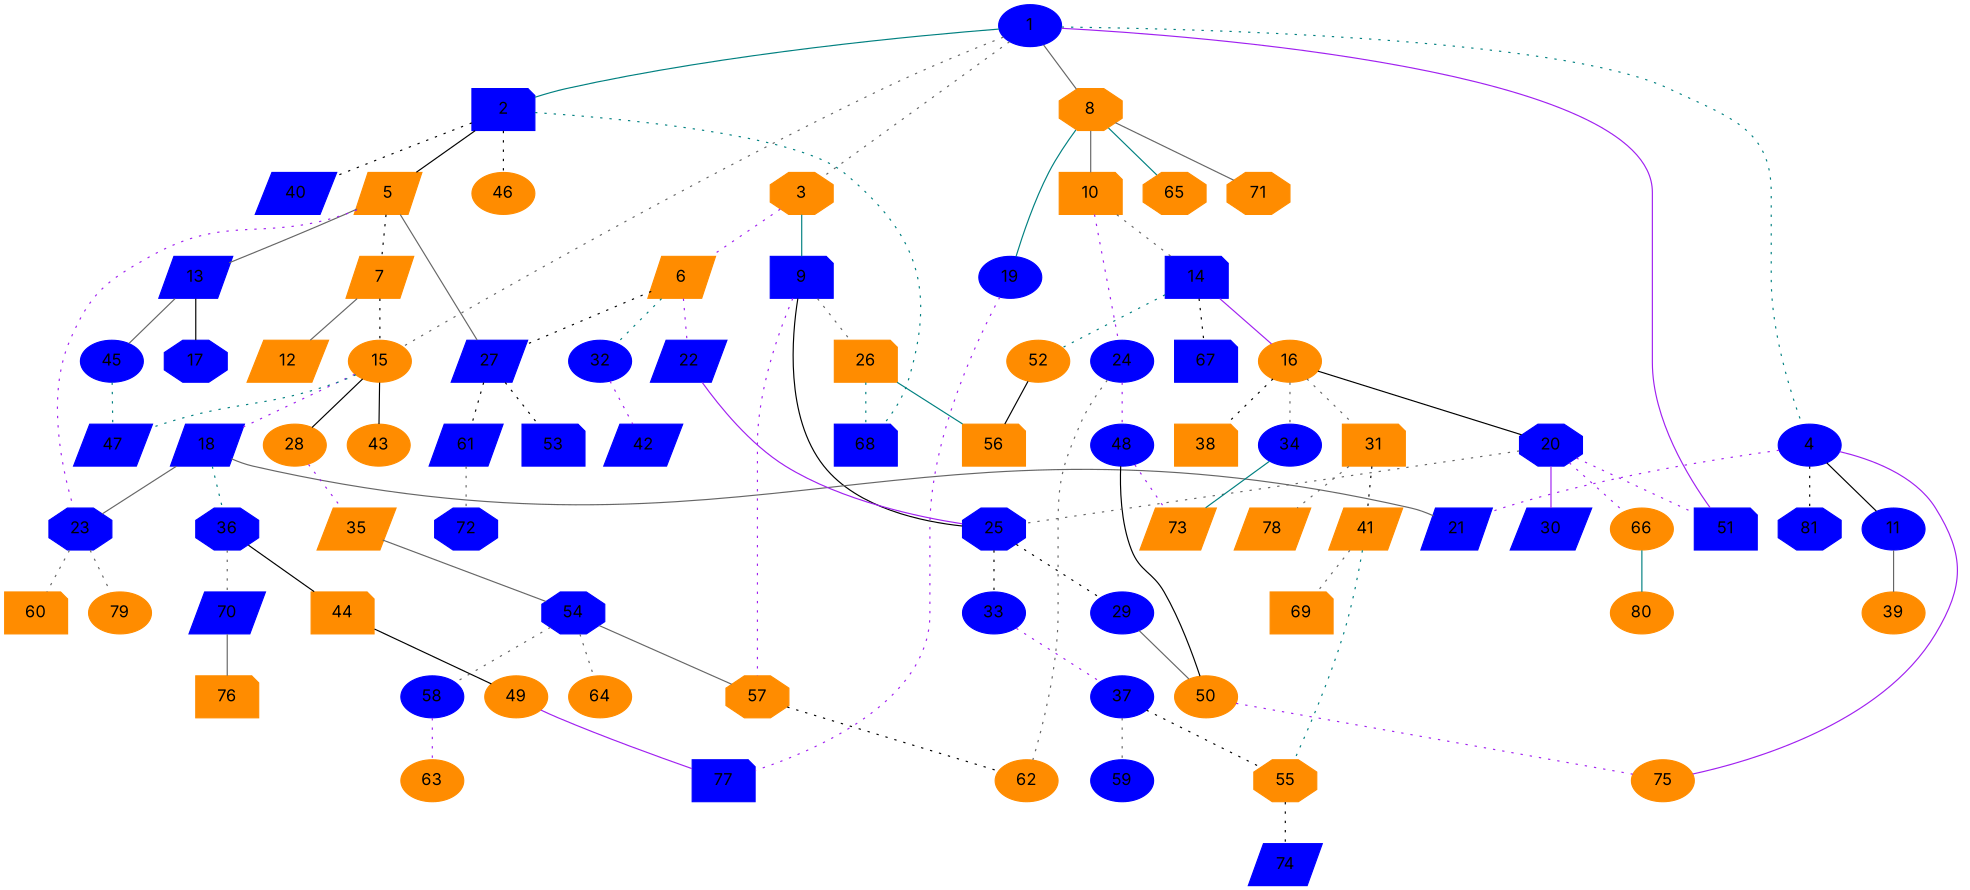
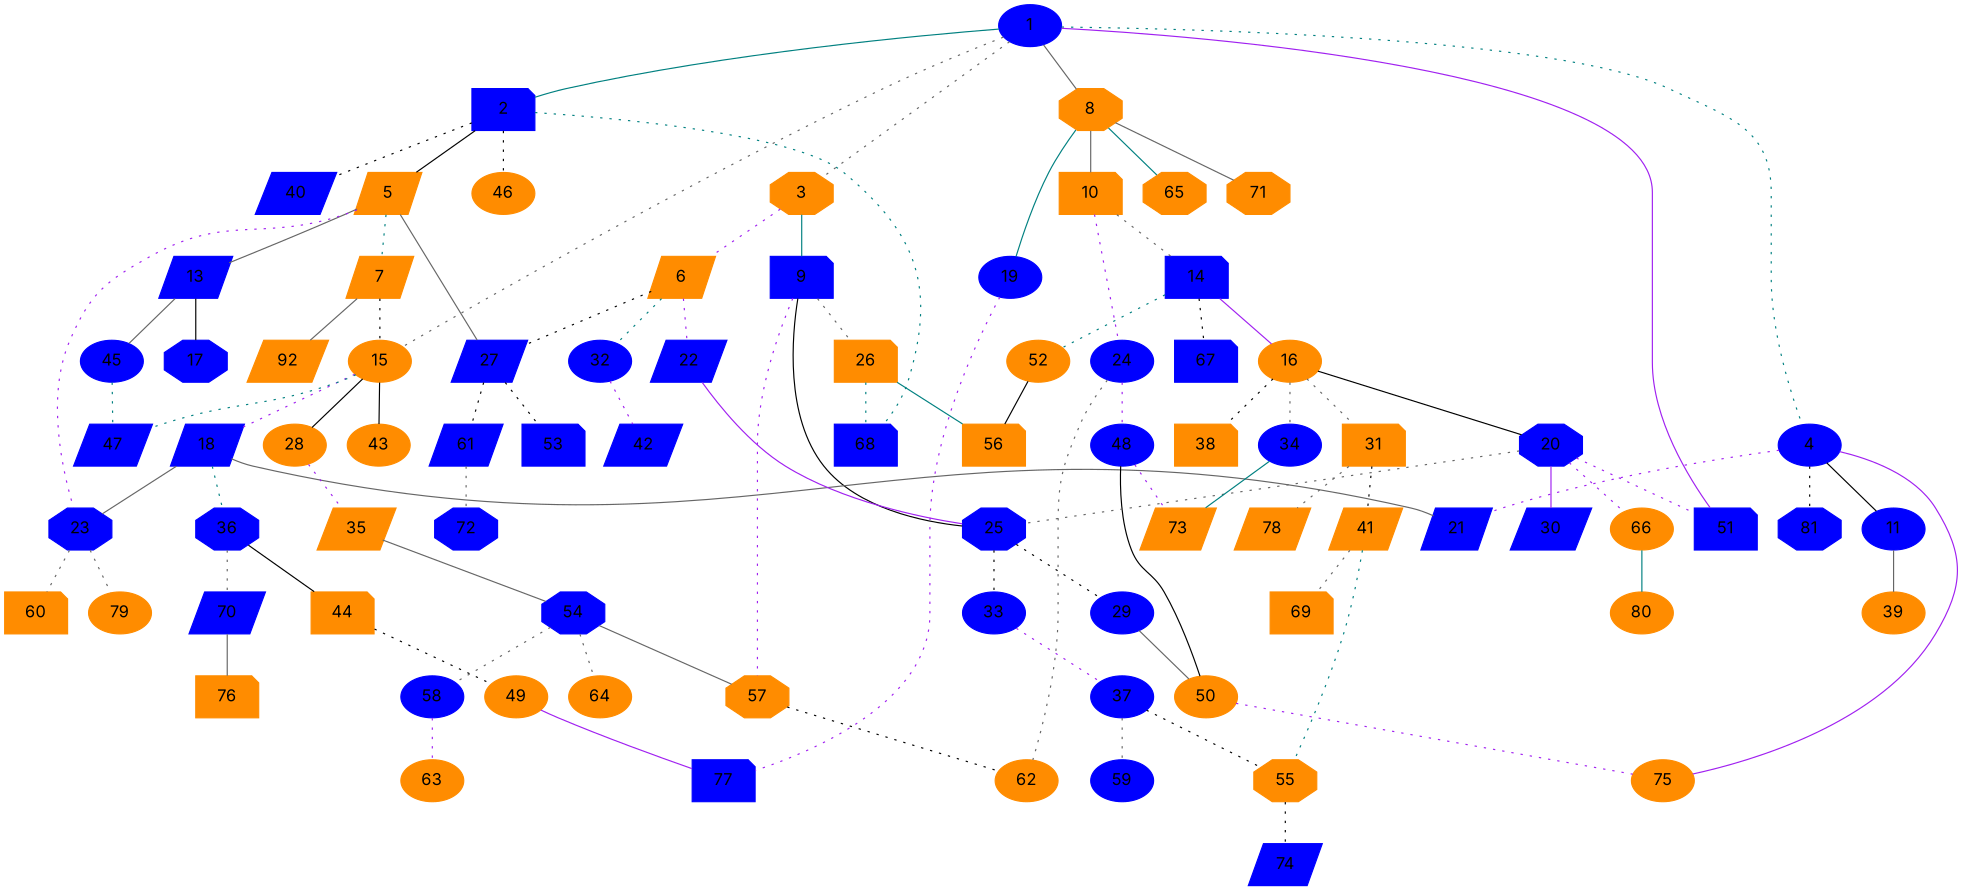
(384, 236) -> (384, 236)
(288, 361) -> (288, 361)
(433, 656) -> (433, 656)
